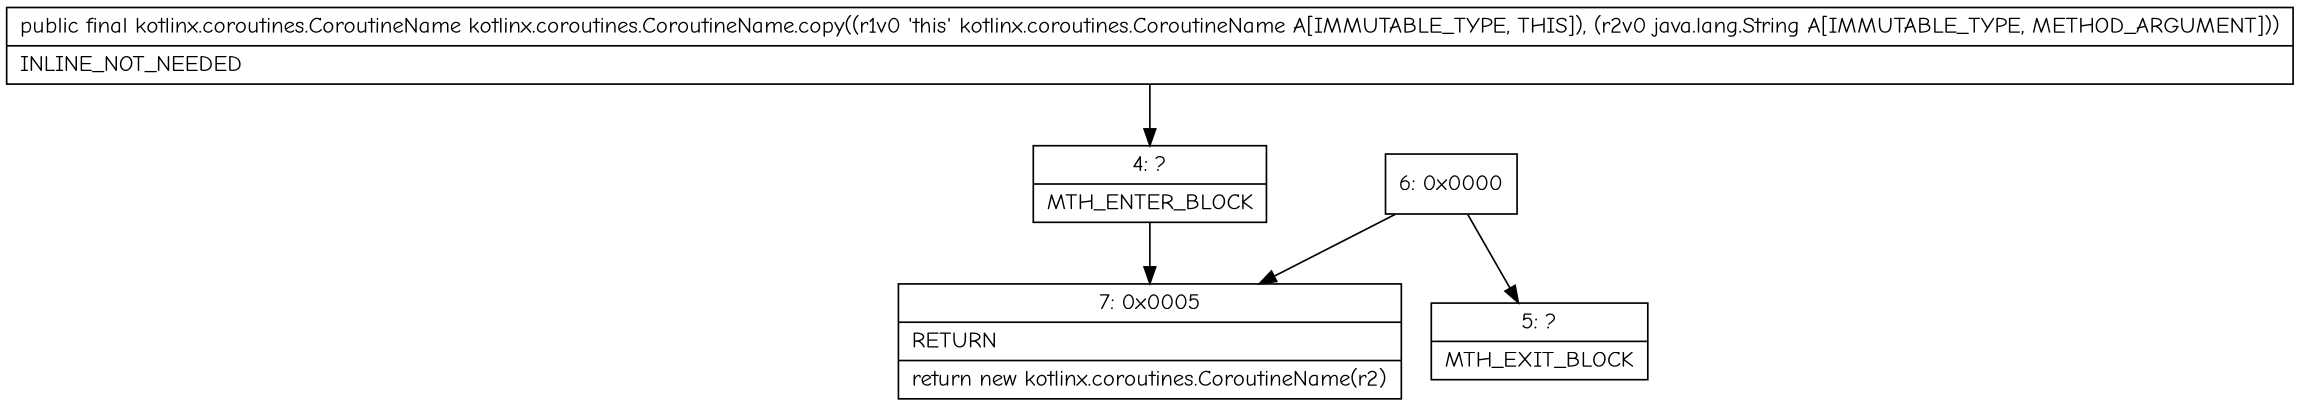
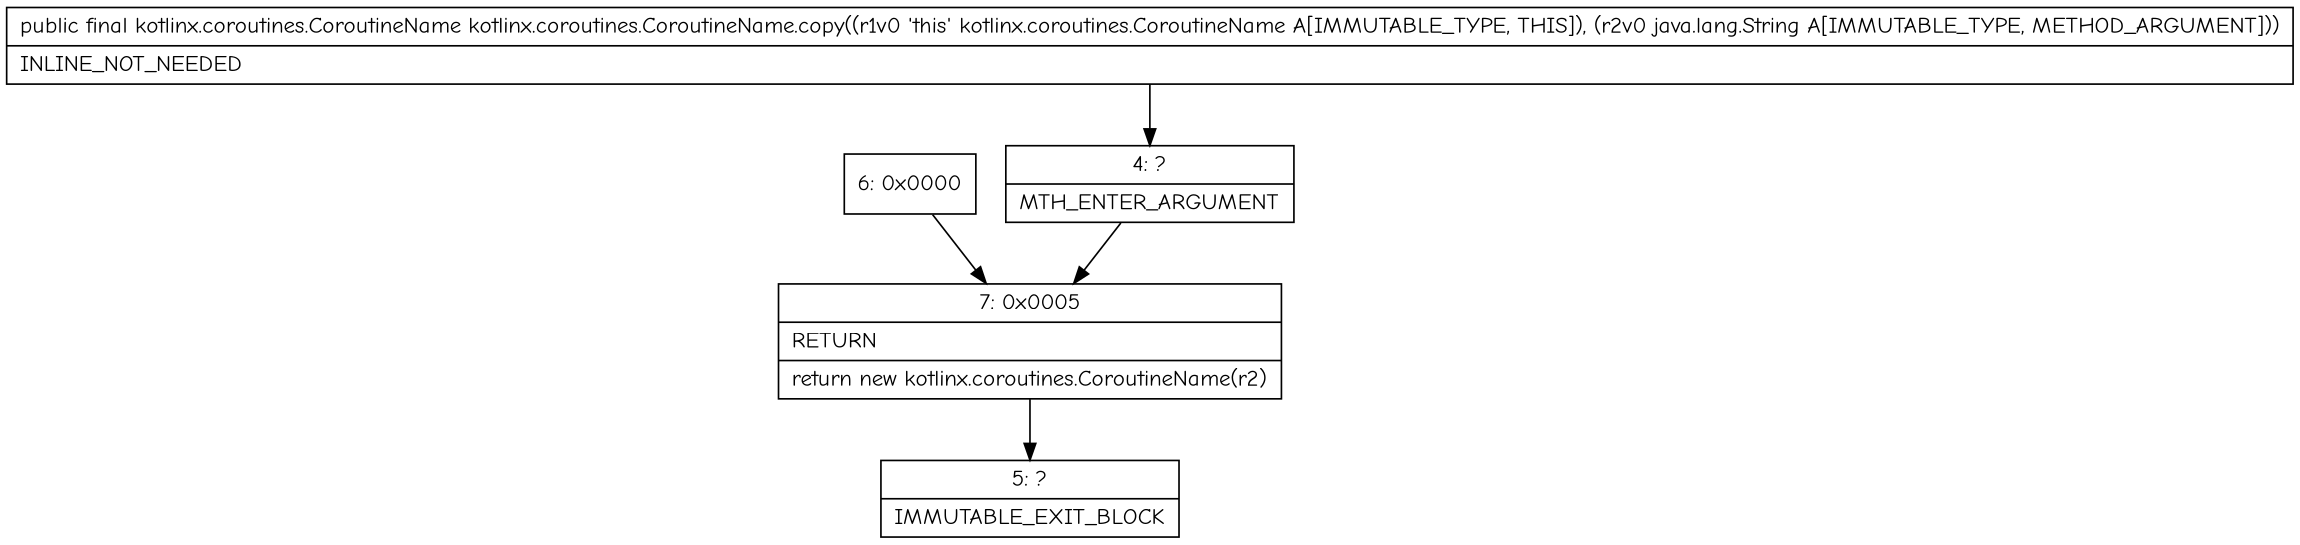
(1150, 202) -> (1150, 202)
(1489, 251) -> (1030, 421)
(1540, 360) -> (1030, 517)
